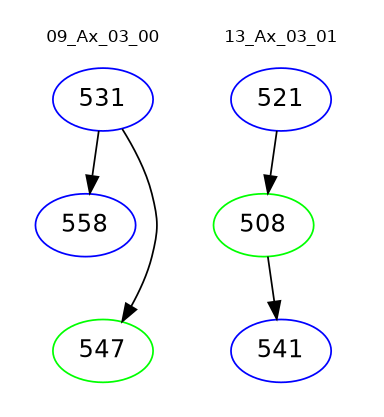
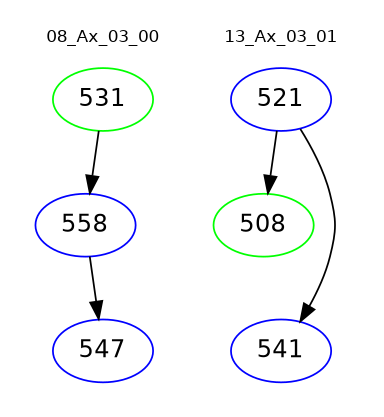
(103, 38) -> (103, 38)
(103, 100) -> (103, 100)
(156, 216) -> (93, 279)
(271, 279) -> (334, 216)
(103, 351) -> (103, 351)
